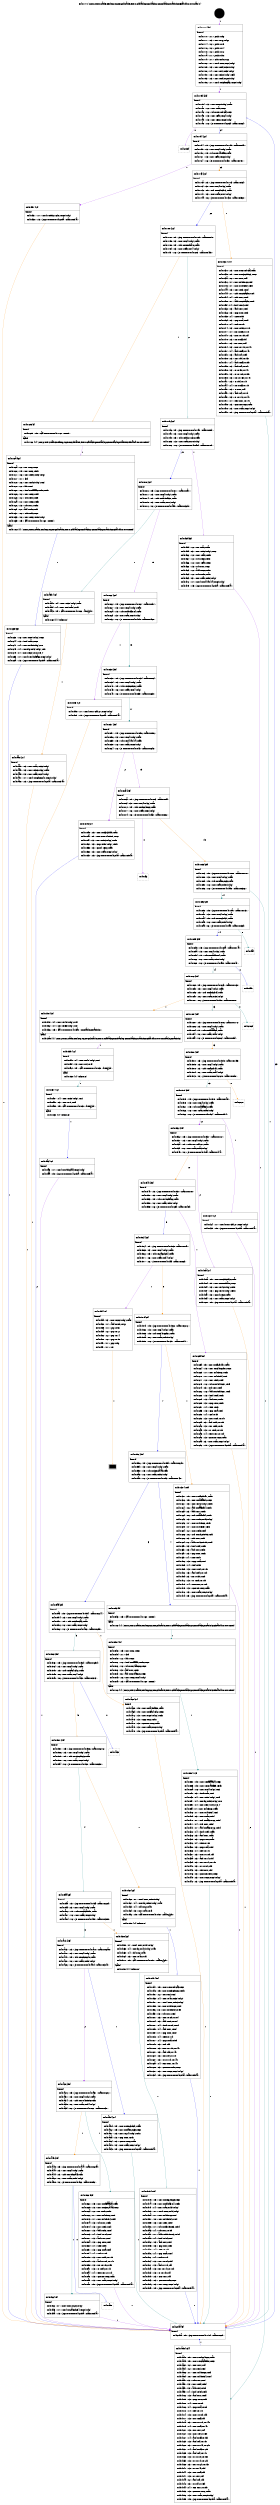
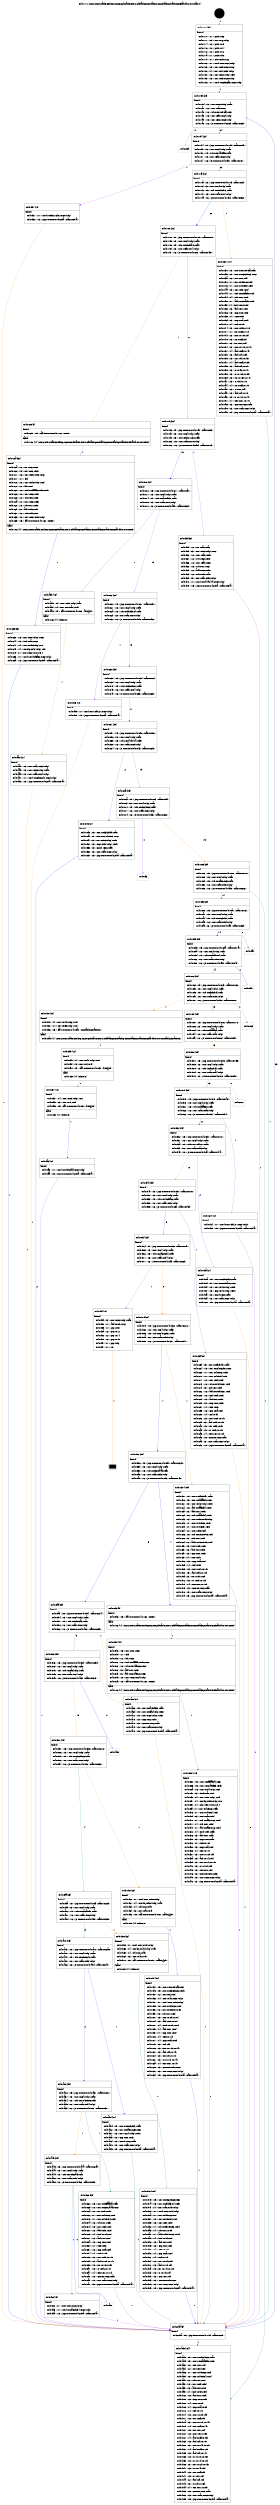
(200, 2343) -> (198, 2342)
